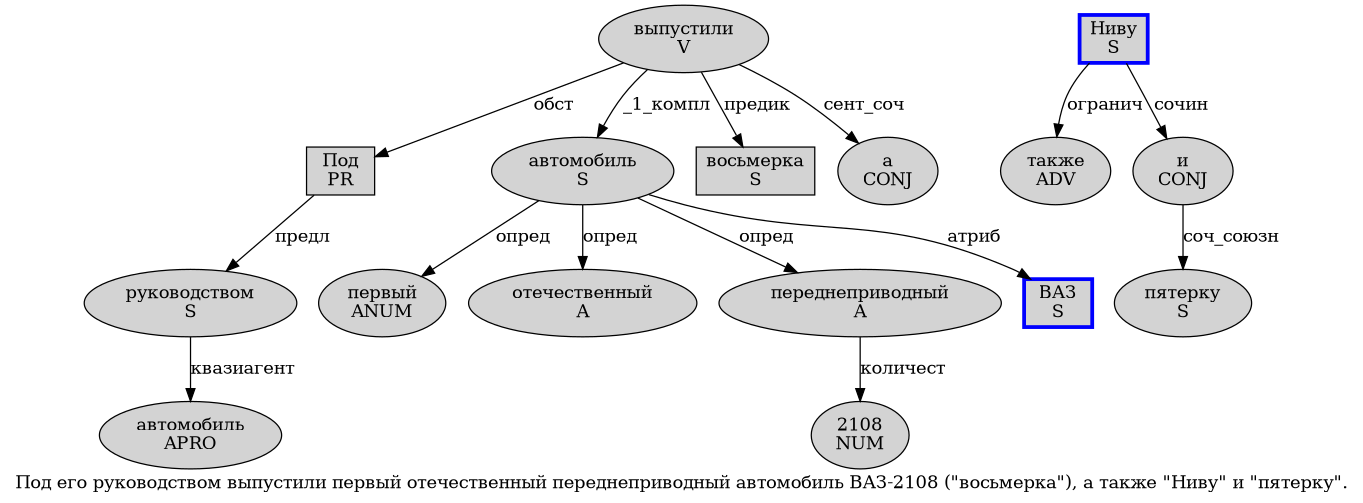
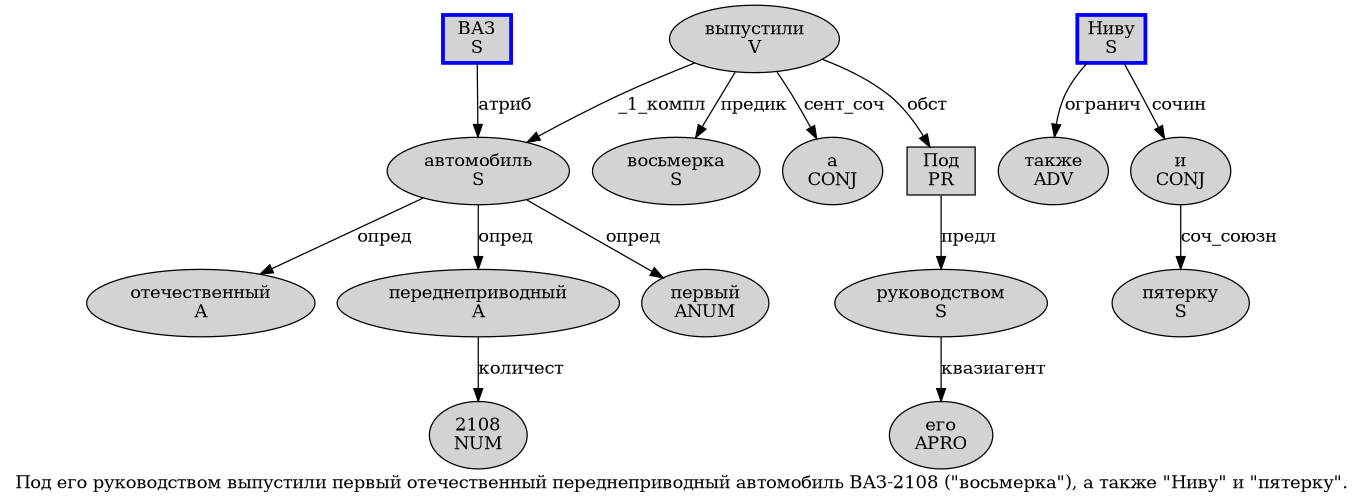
(755, 171) -> (676, 171)
(836, 228) -> (478, 94)
(191, 435) -> (941, 435)
